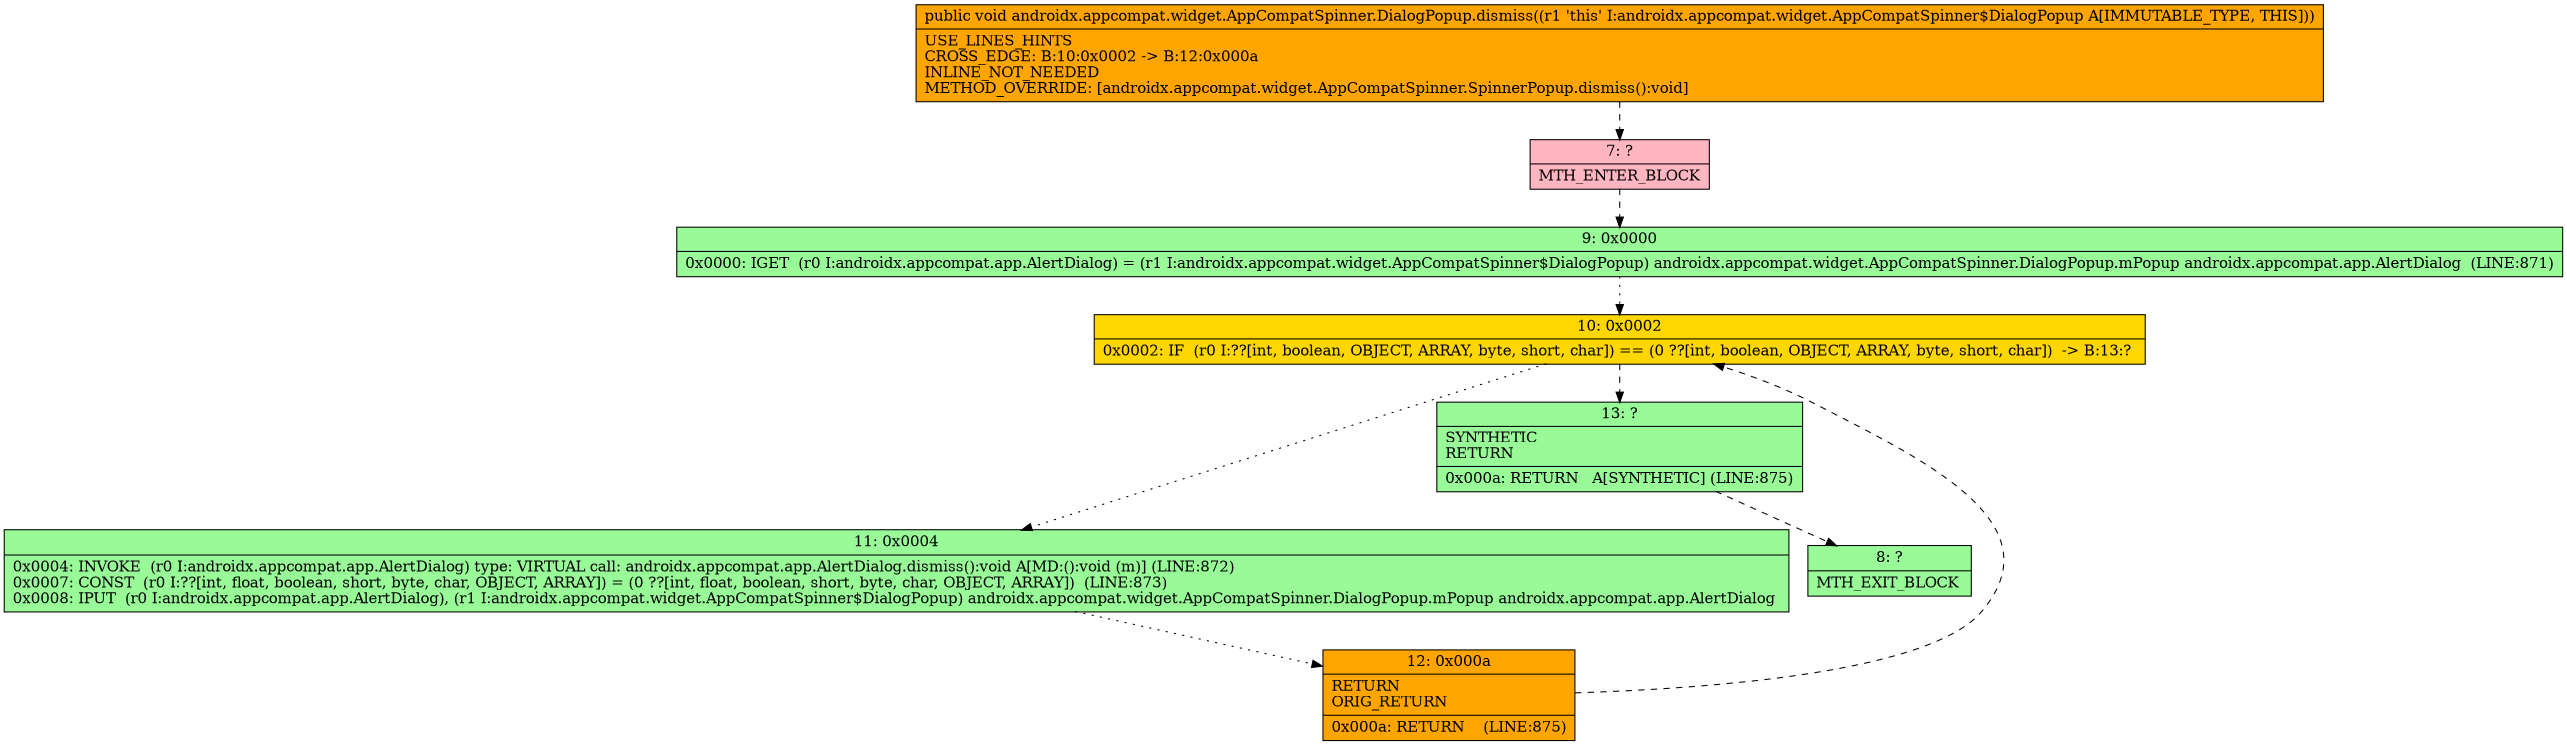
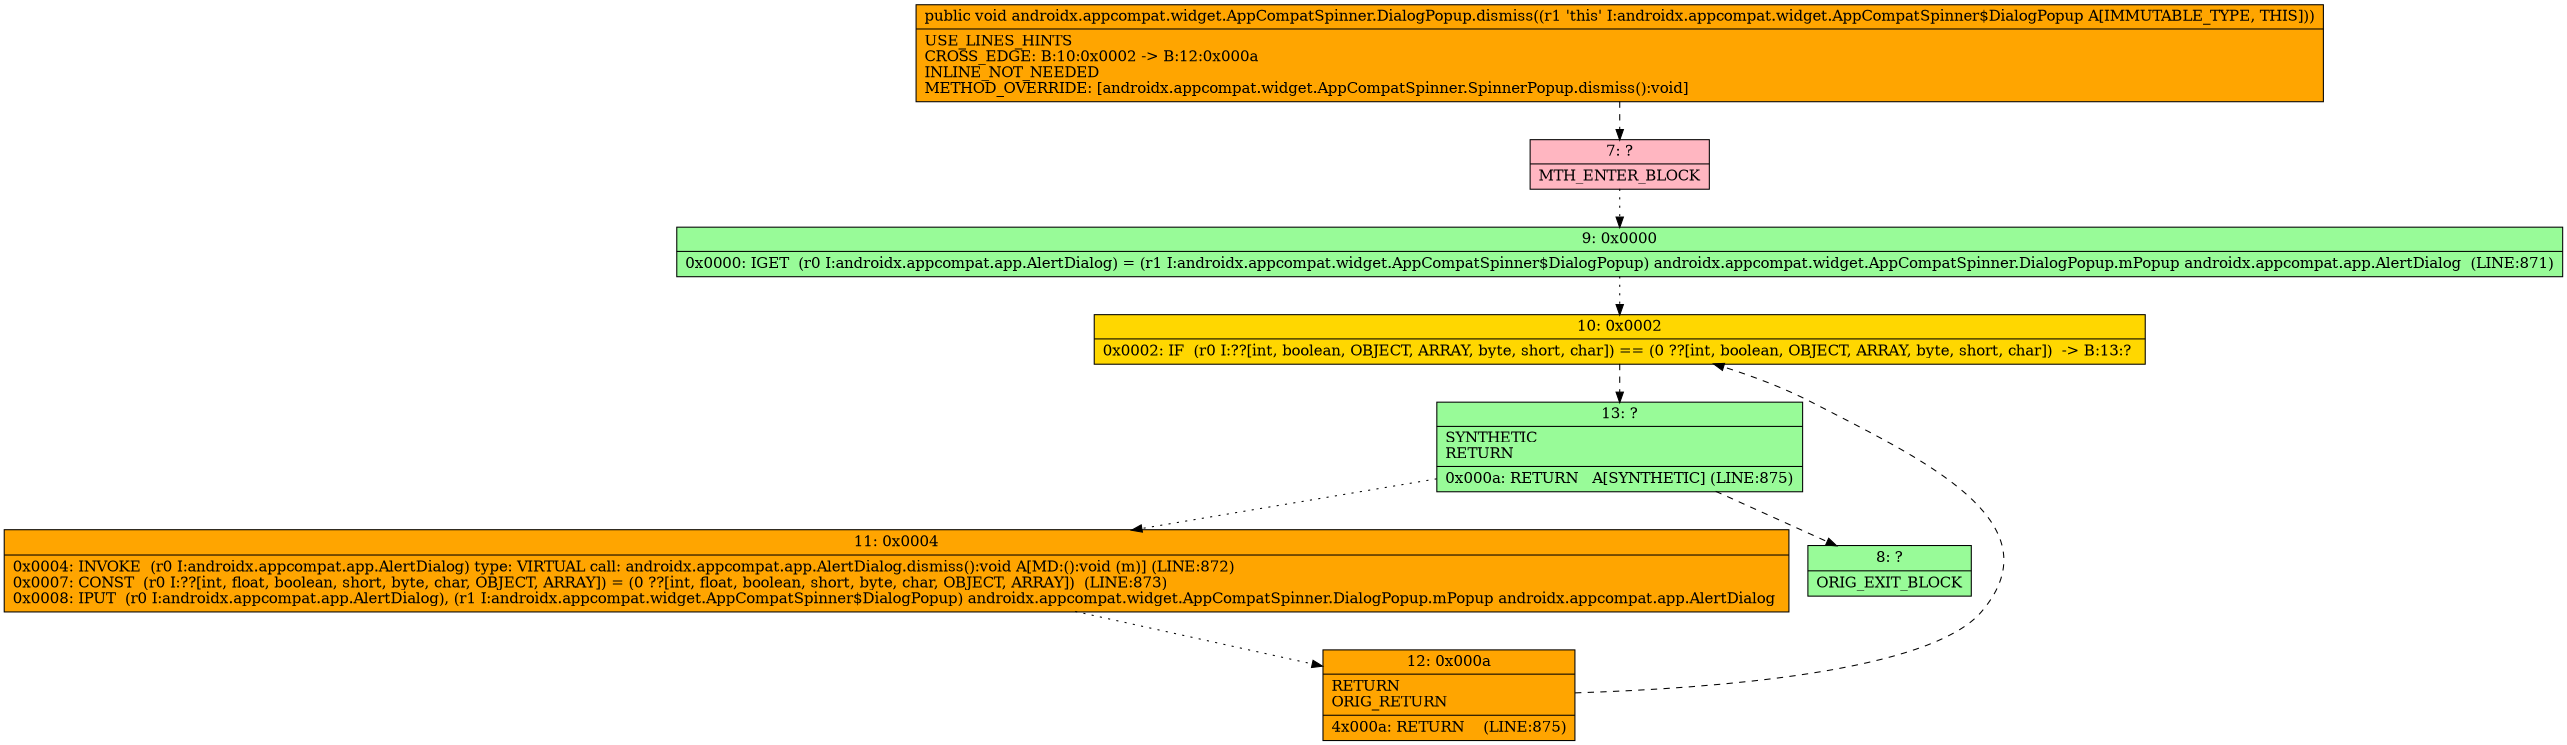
(1620, 203) -> (1620, 203)
(1289, 445) -> (1289, 504)
(897, 571) -> (897, 571)
(1888, 583) -> (1890, 583)
(1449, 727) -> (1449, 727)
